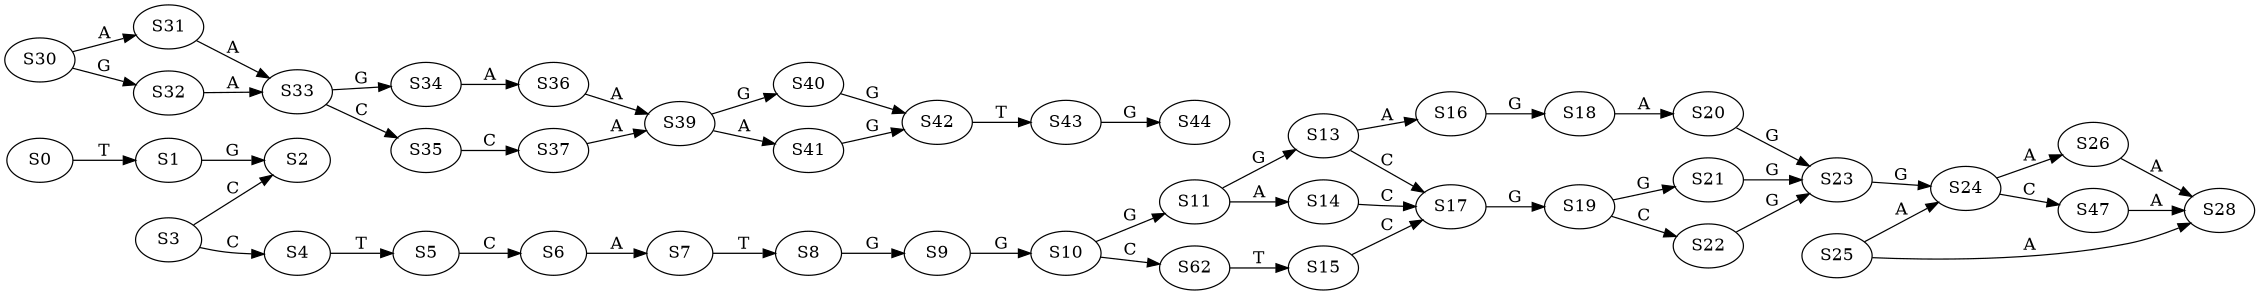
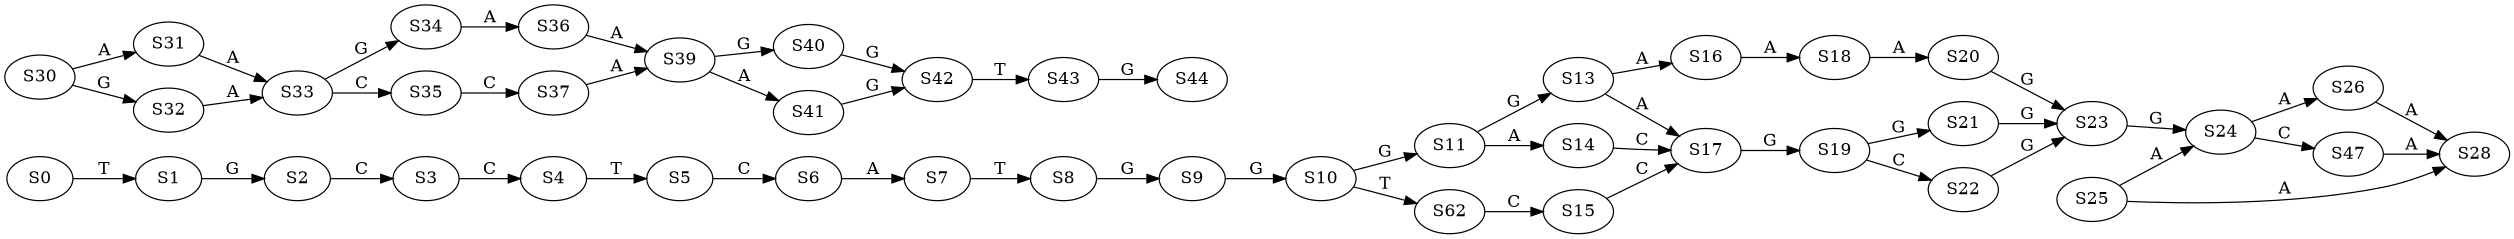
(1515, 105) -> (1770, 48)
(1387, 161) -> (1642, 105)
(228, 203) -> (355, 179)
(1130, 250) -> (1385, 184)
(1259, 259) -> (1514, 203)
